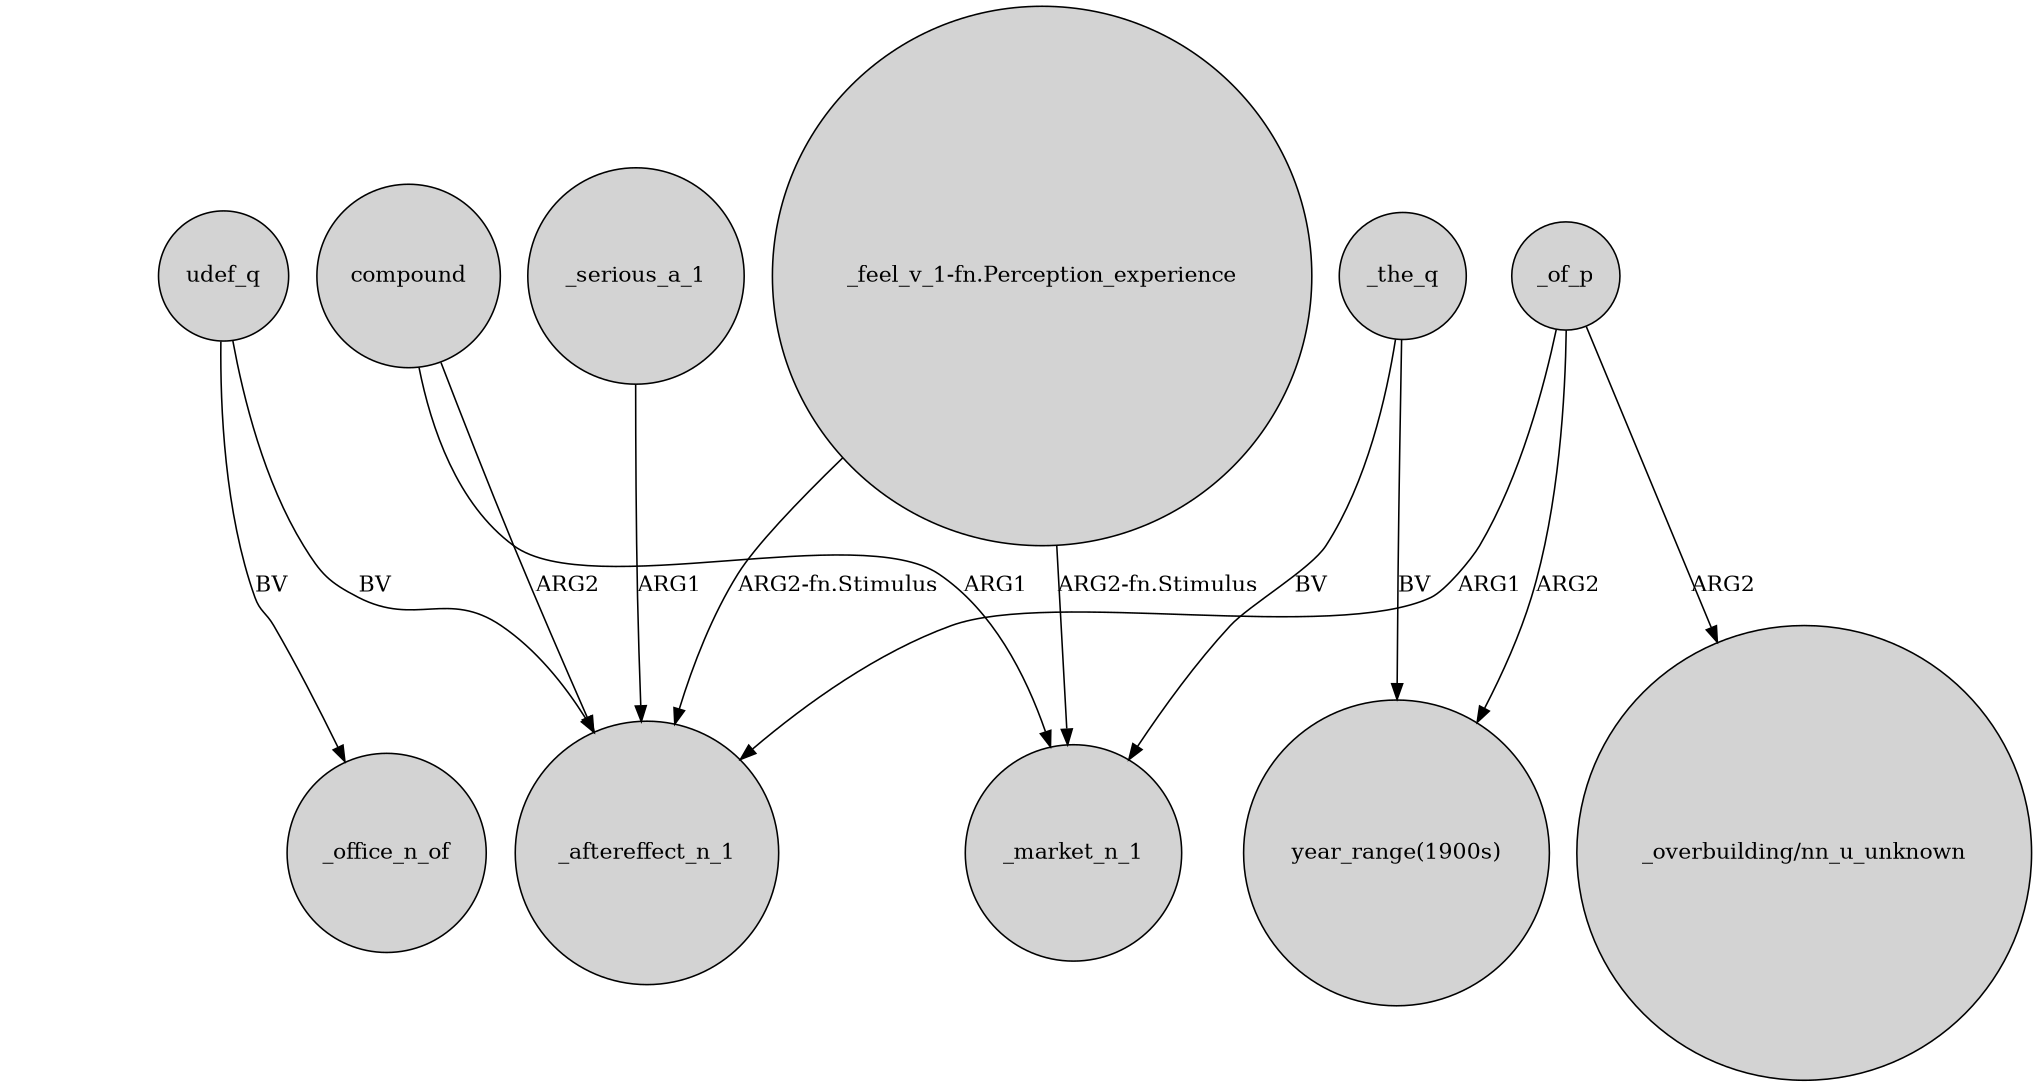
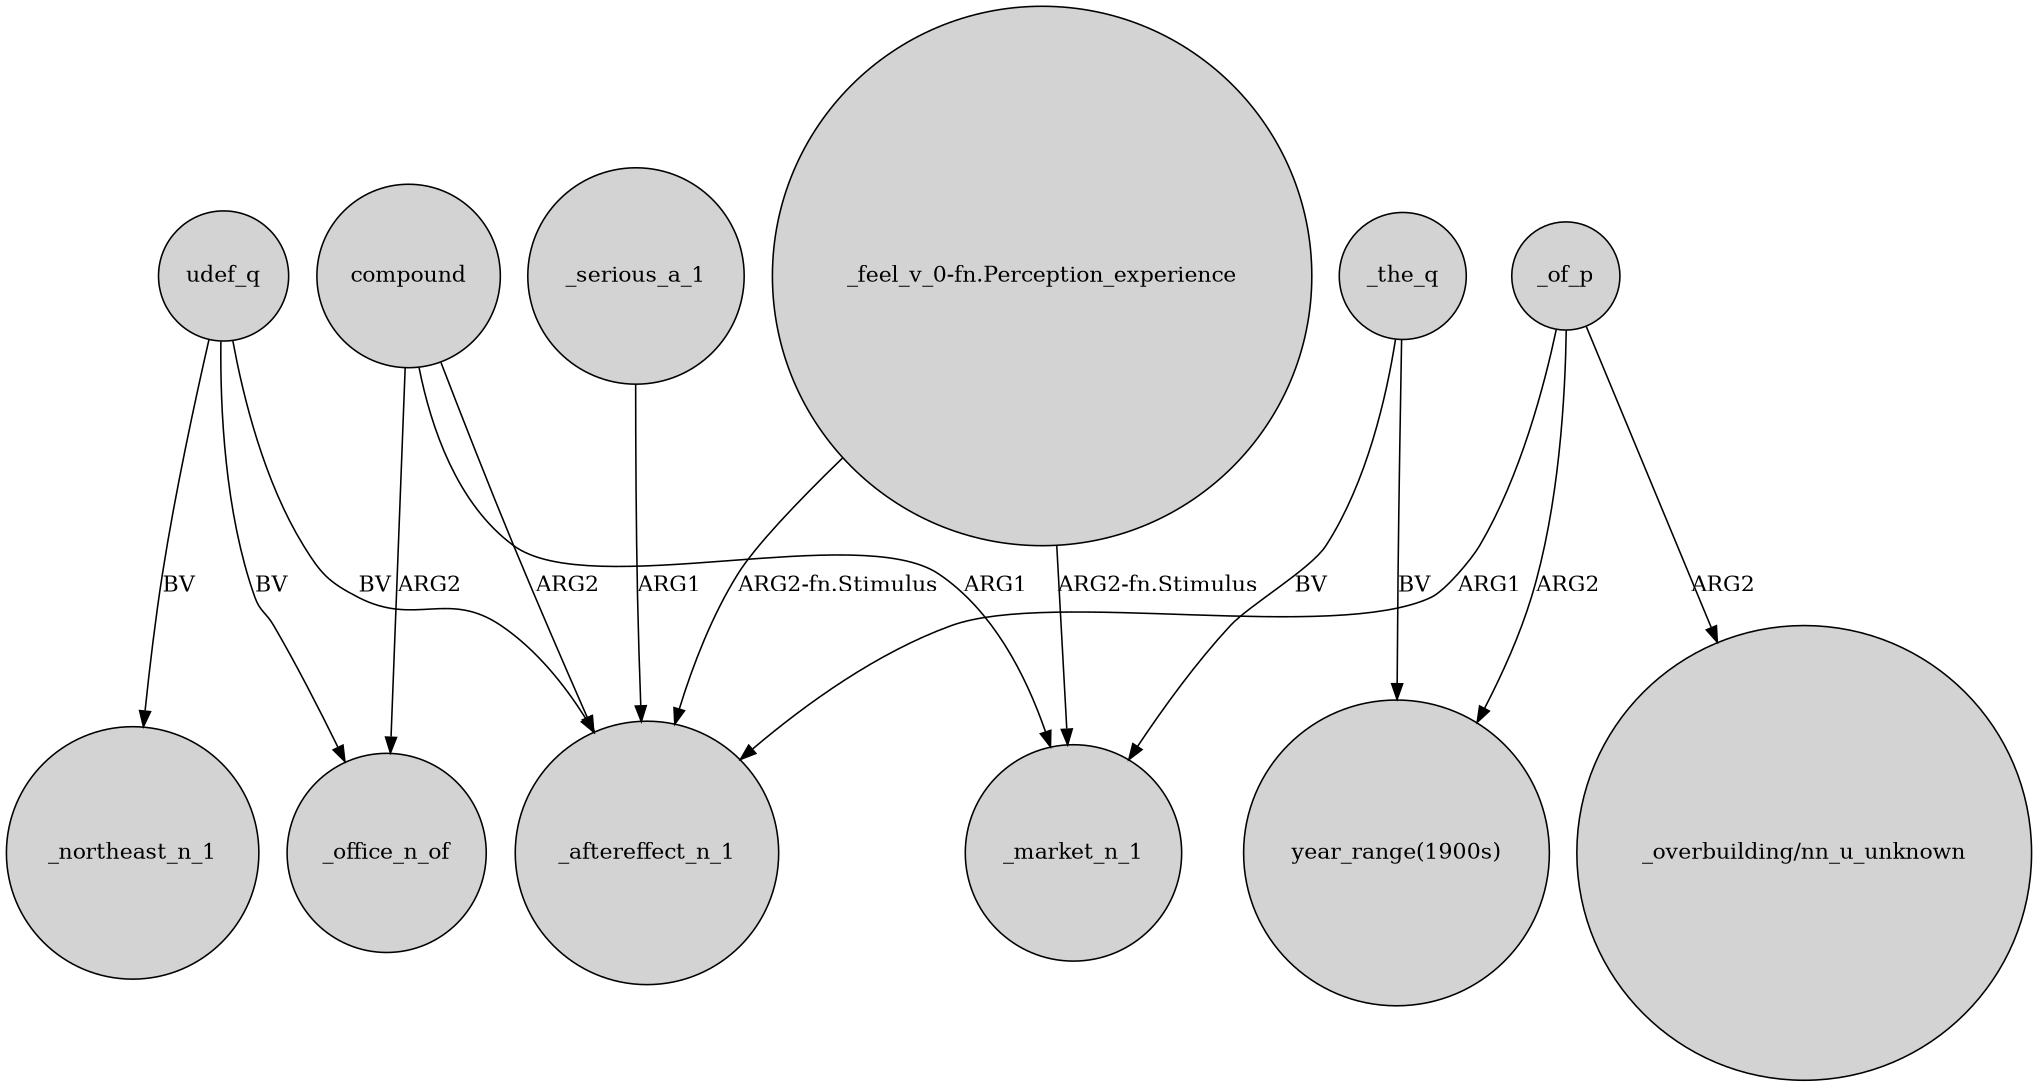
(1042, 276) -> (1042, 276)
none -> (398, 552)
none -> (133, 853)
